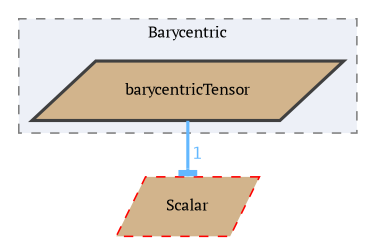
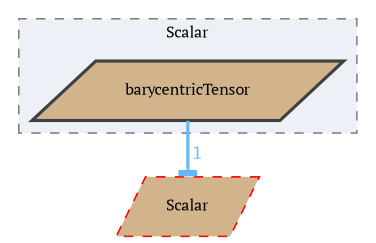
(188, 34) -> (188, 34)
